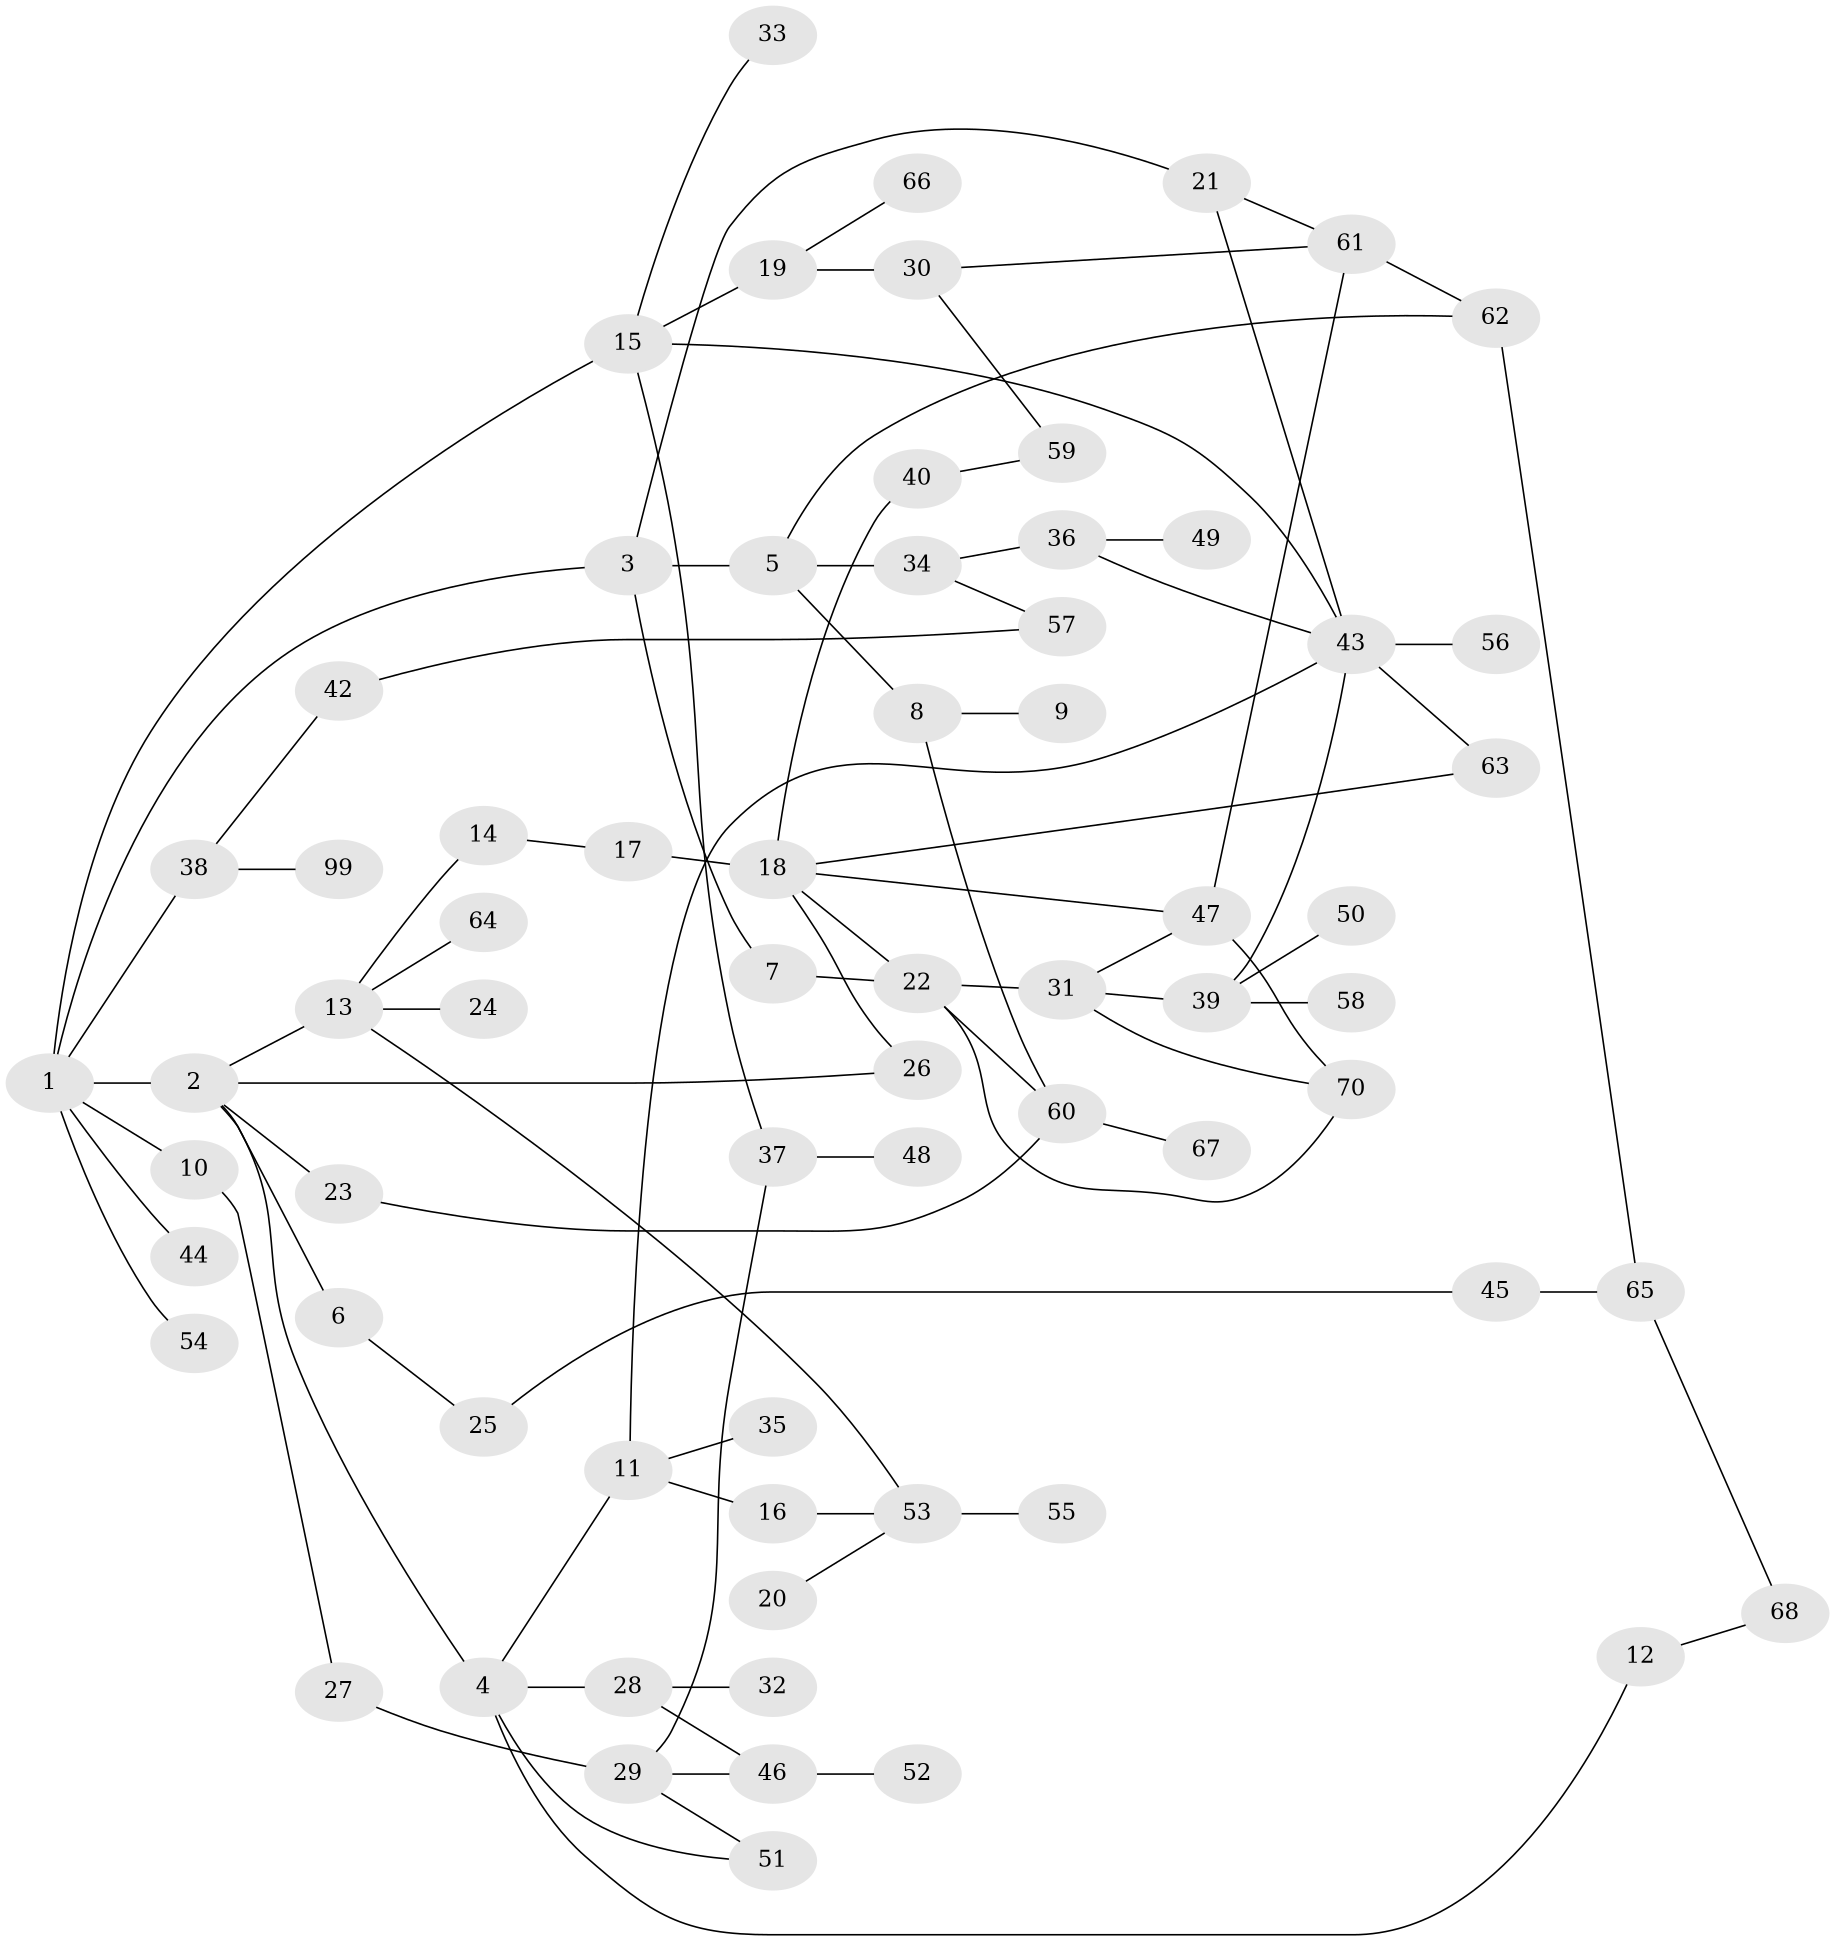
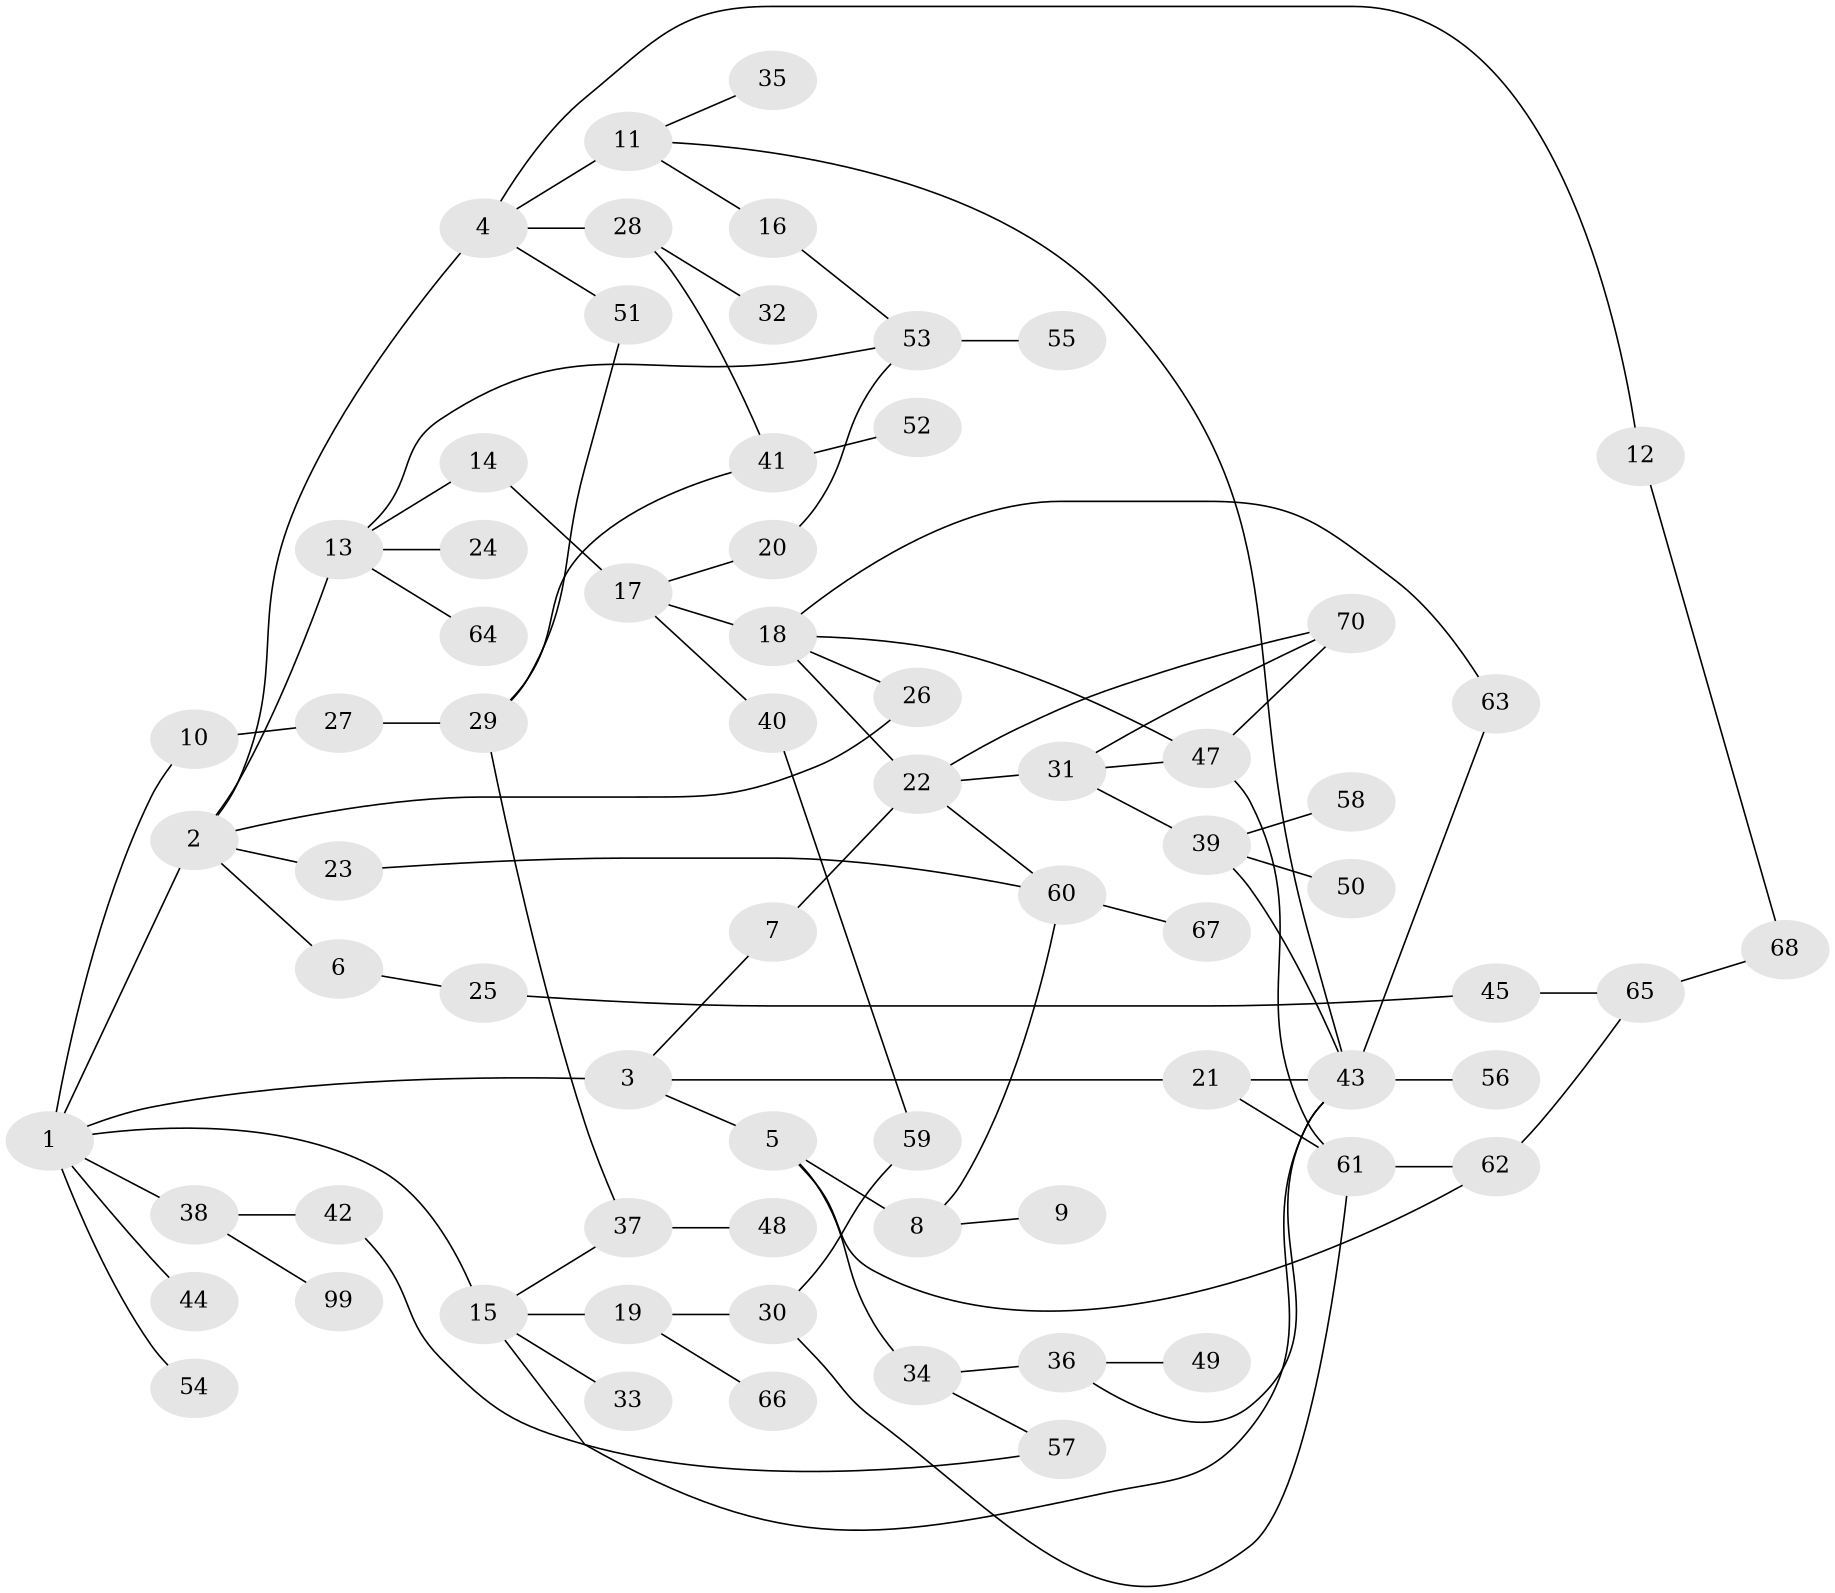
none -> (701, 571)
(816, 664) -> (701, 658)
(773, 1774) -> (773, 463)
